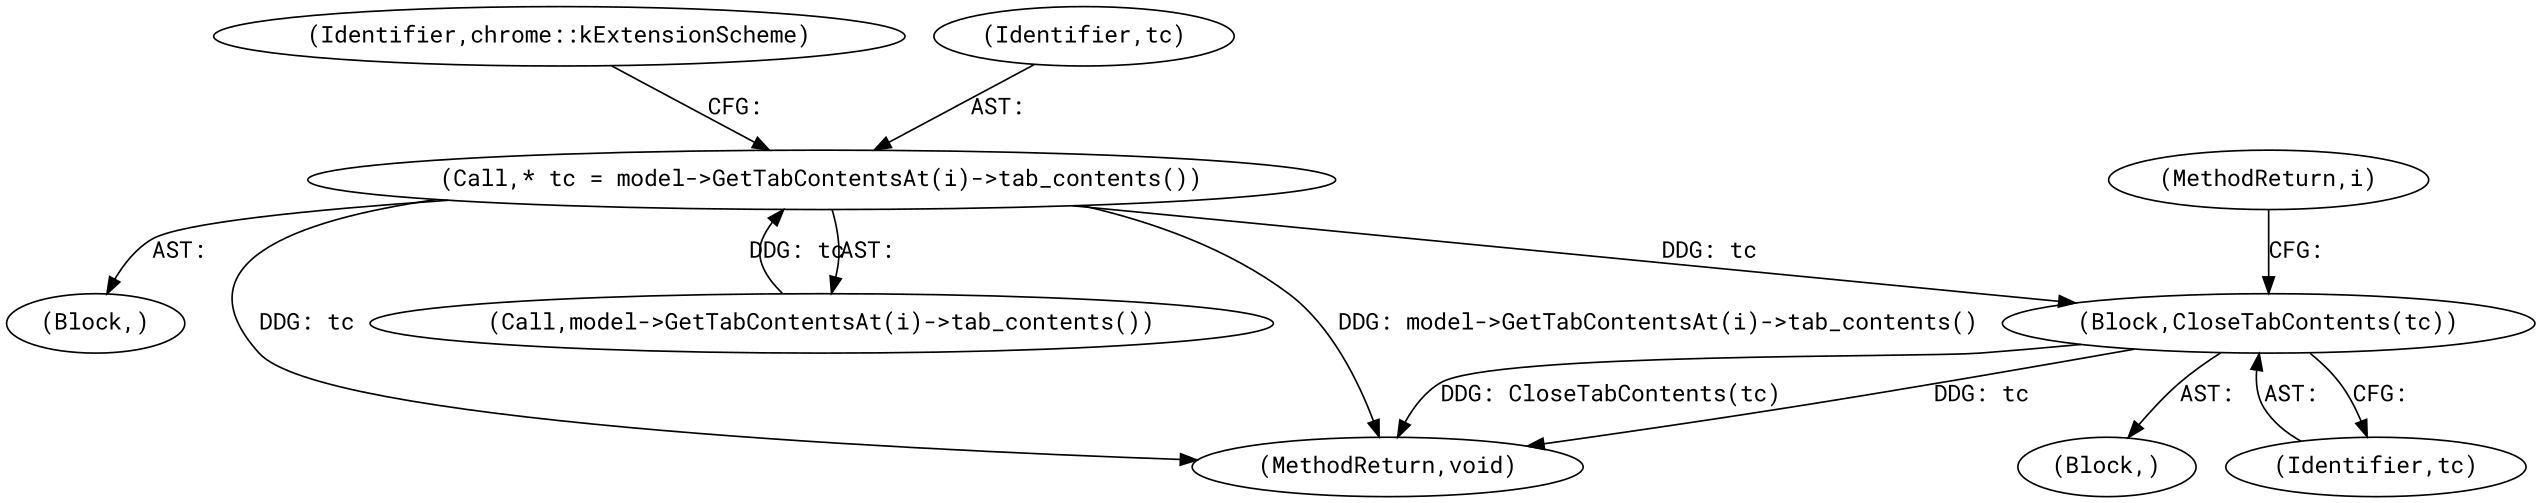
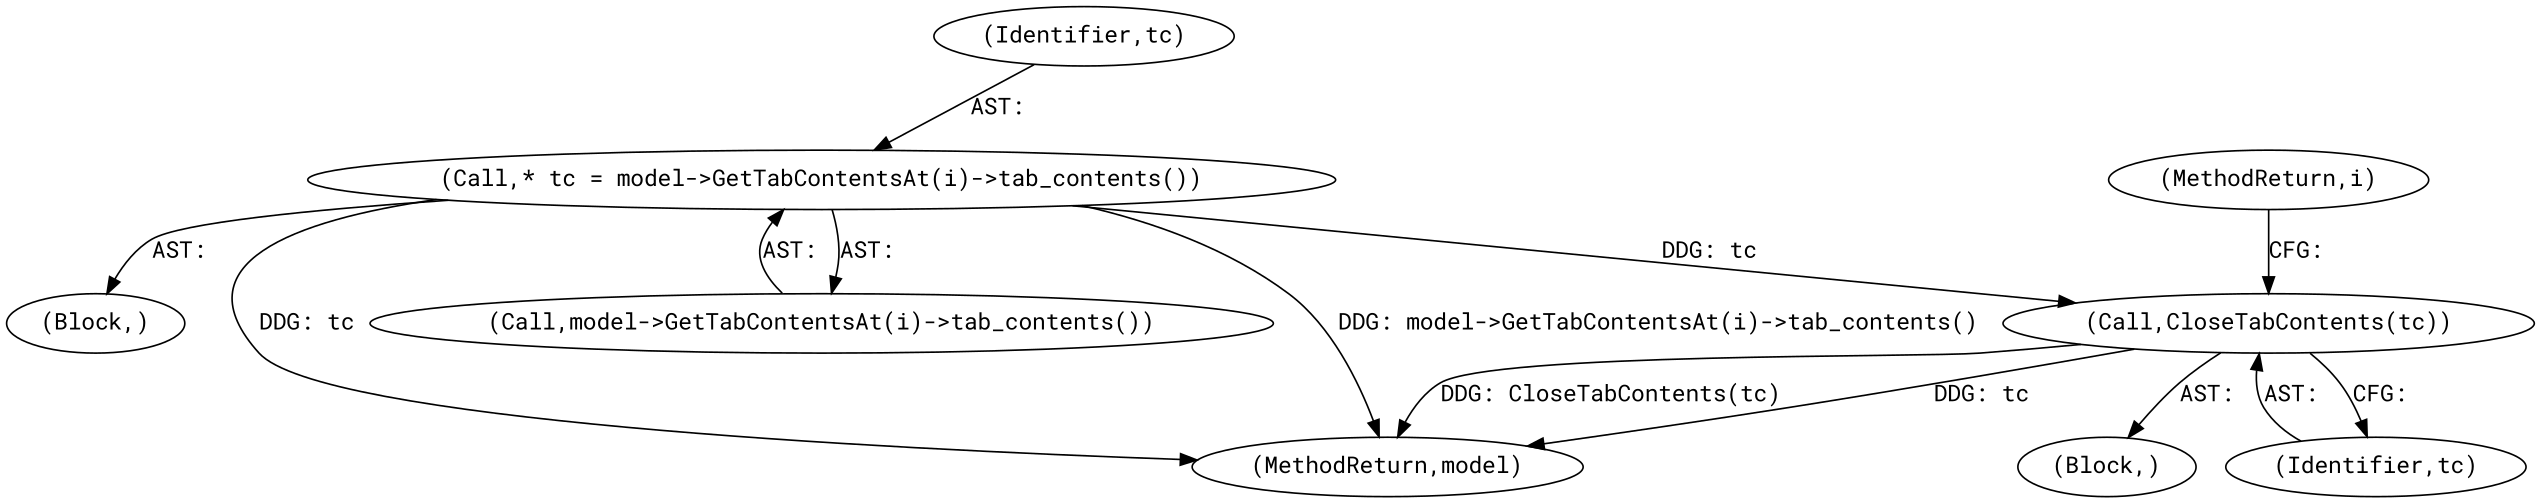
(559, 36) -> none
(797, 252) -> (797, 252)
(2269, 323) -> (2269, 323)
(1388, 467) -> (1388, 467)
